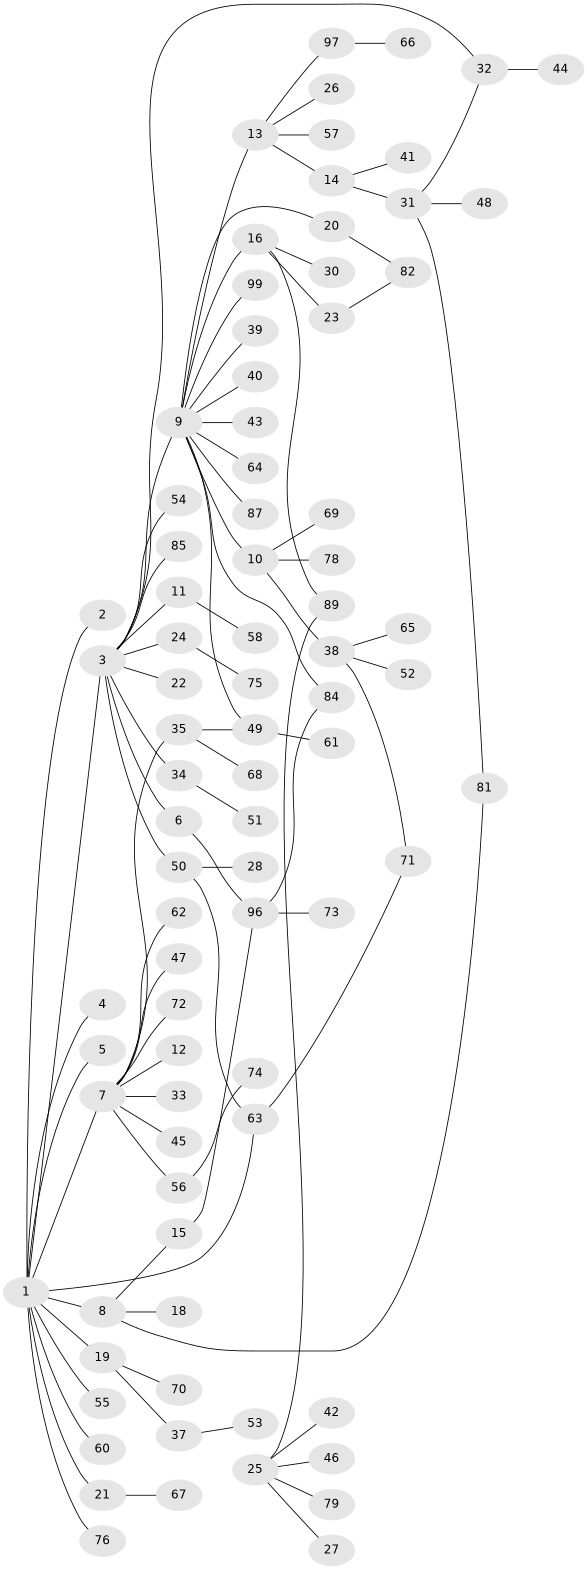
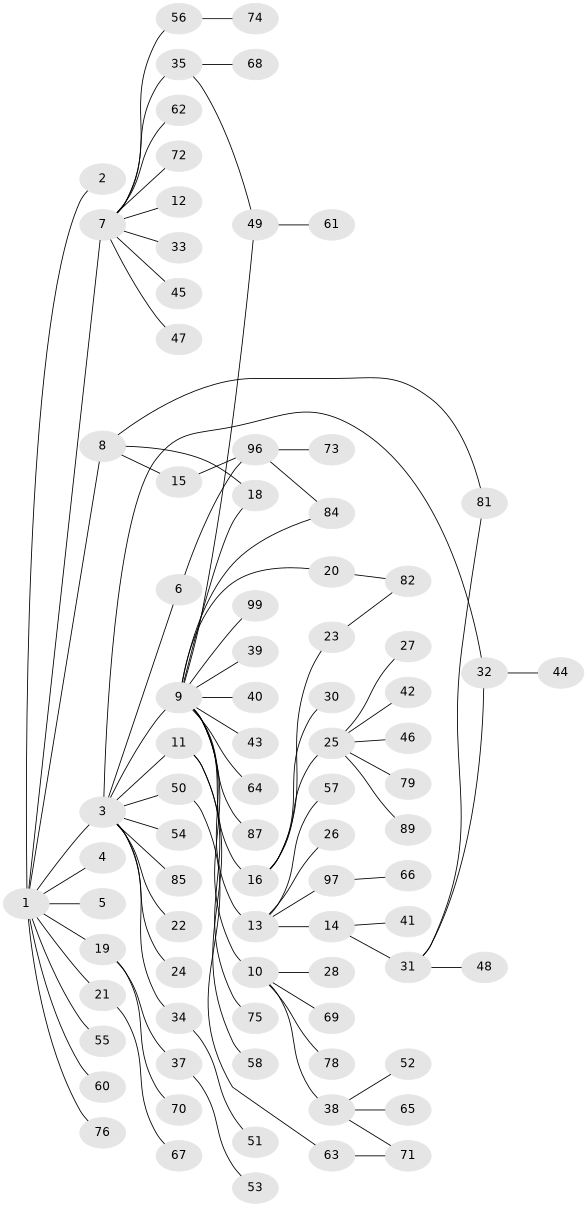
(294, 423) -> (294, 812)
none -> (216, 567)
(222, 664) -> (217, 881)
(211, 867) -> (294, 973)
(192, 1262) -> none
